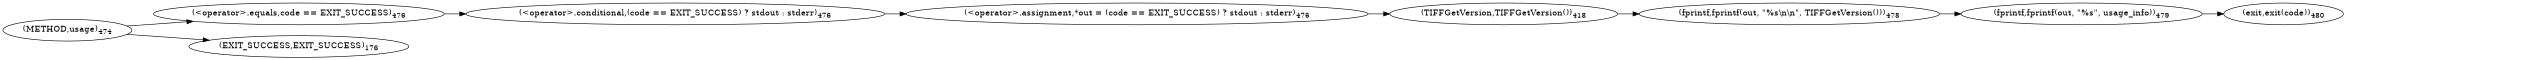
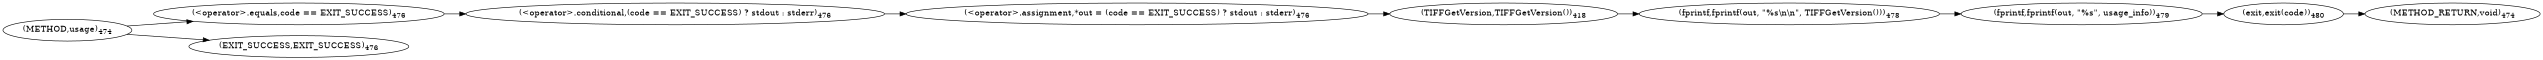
none -> (2453, 14)
(372, 46) -> (372, 46)
